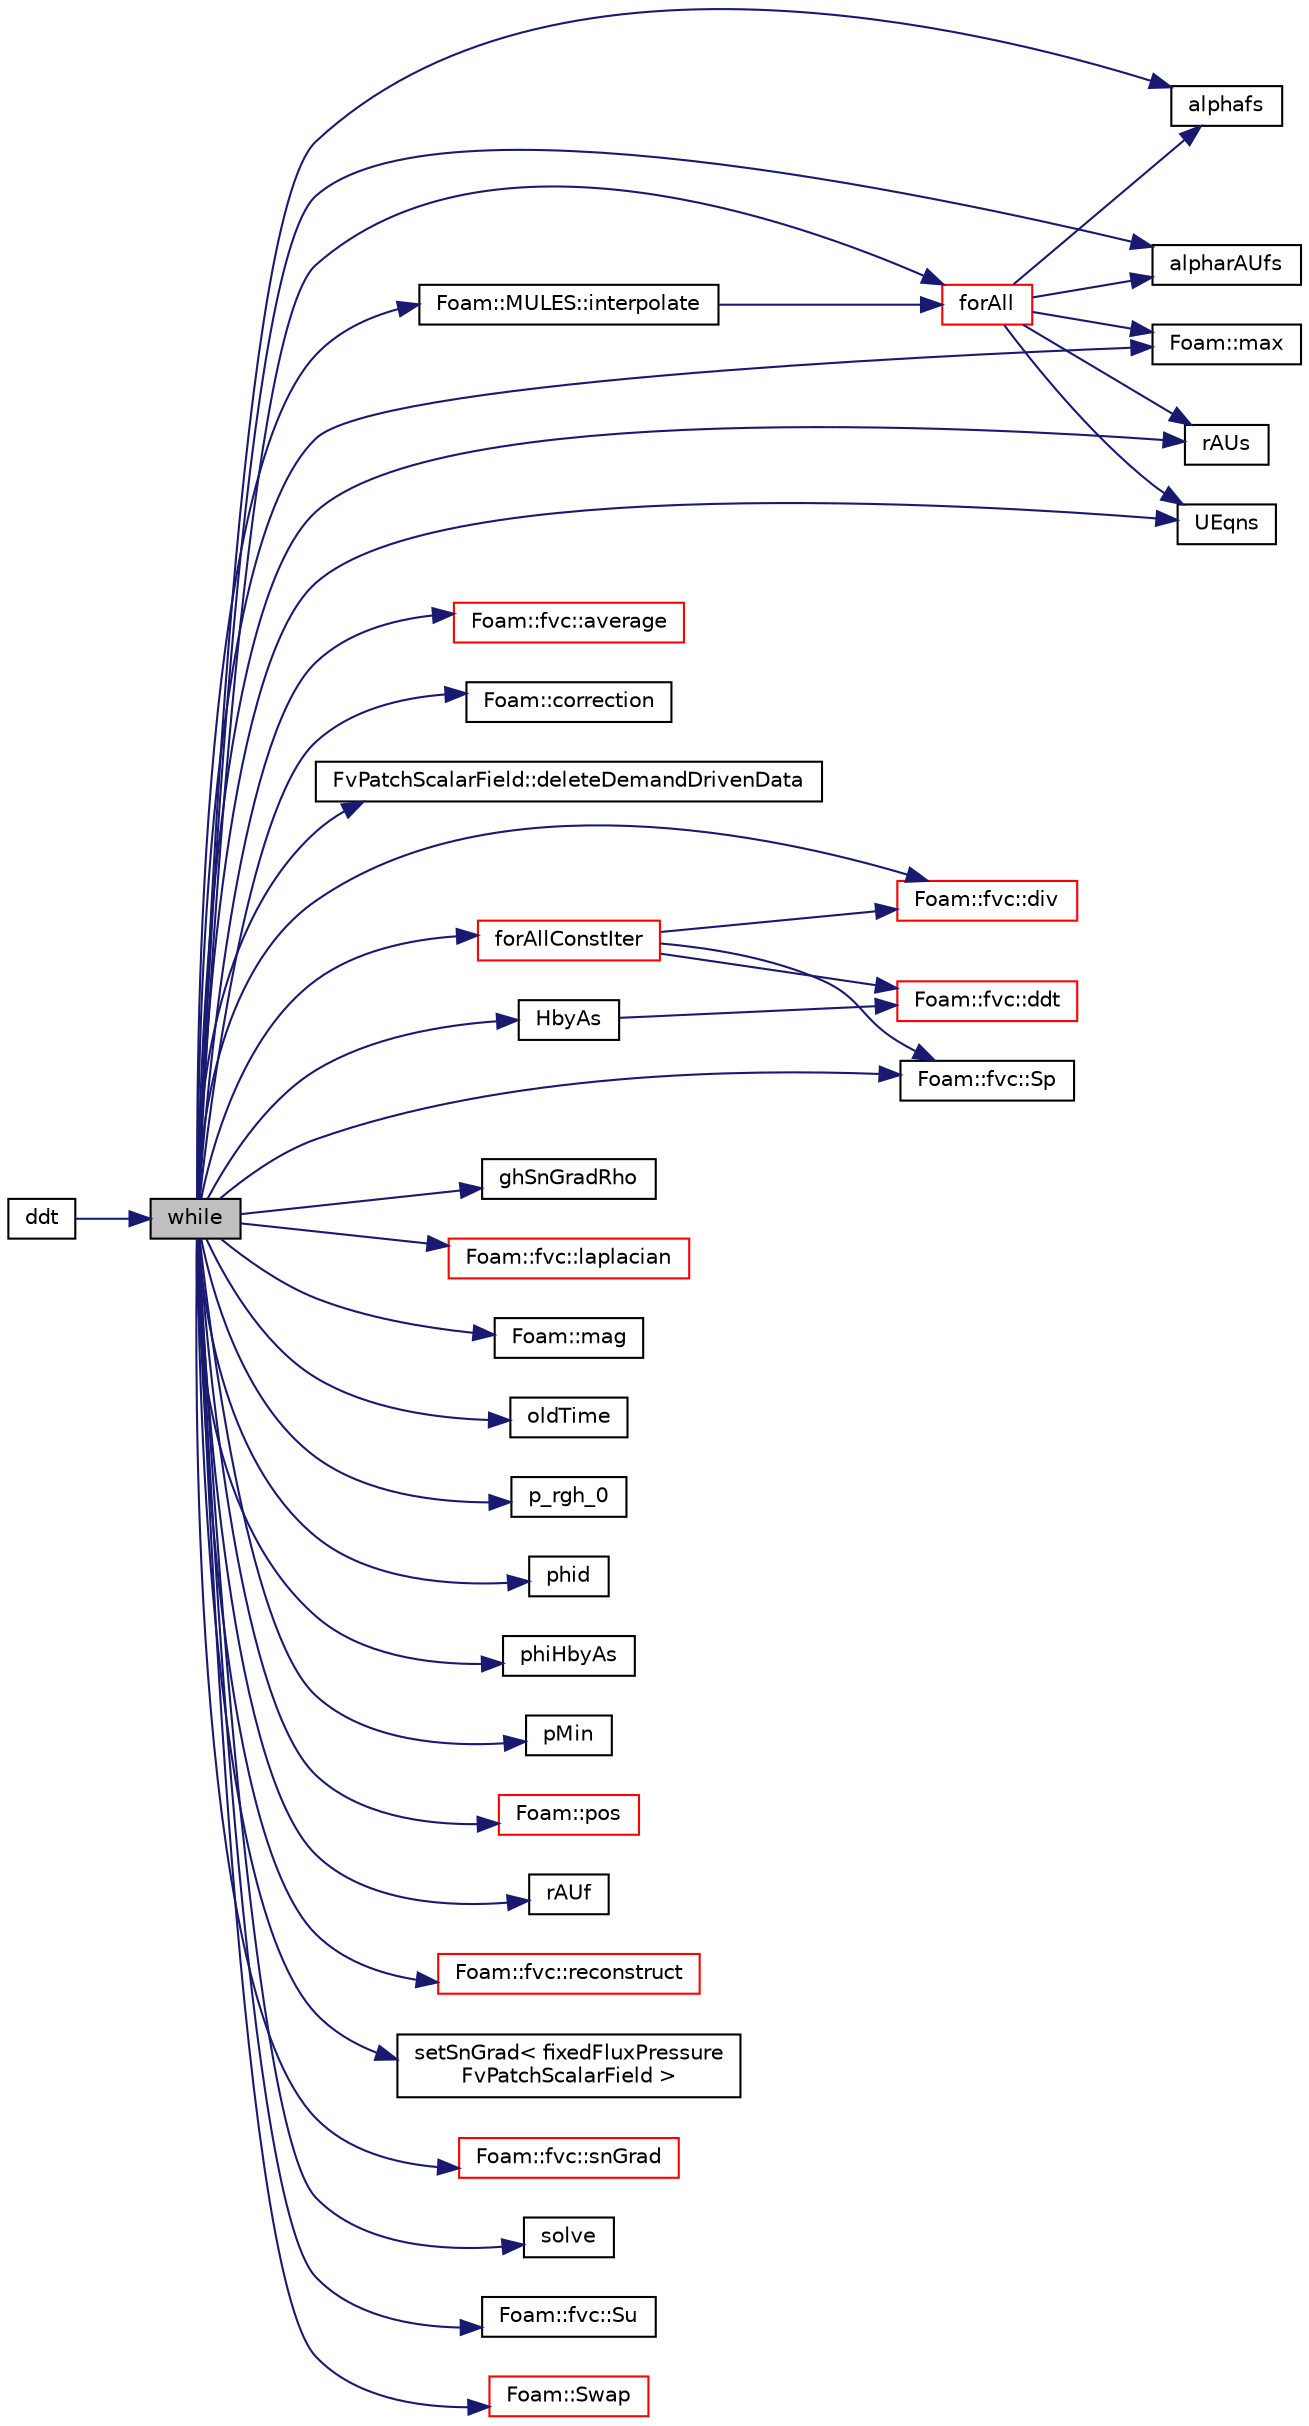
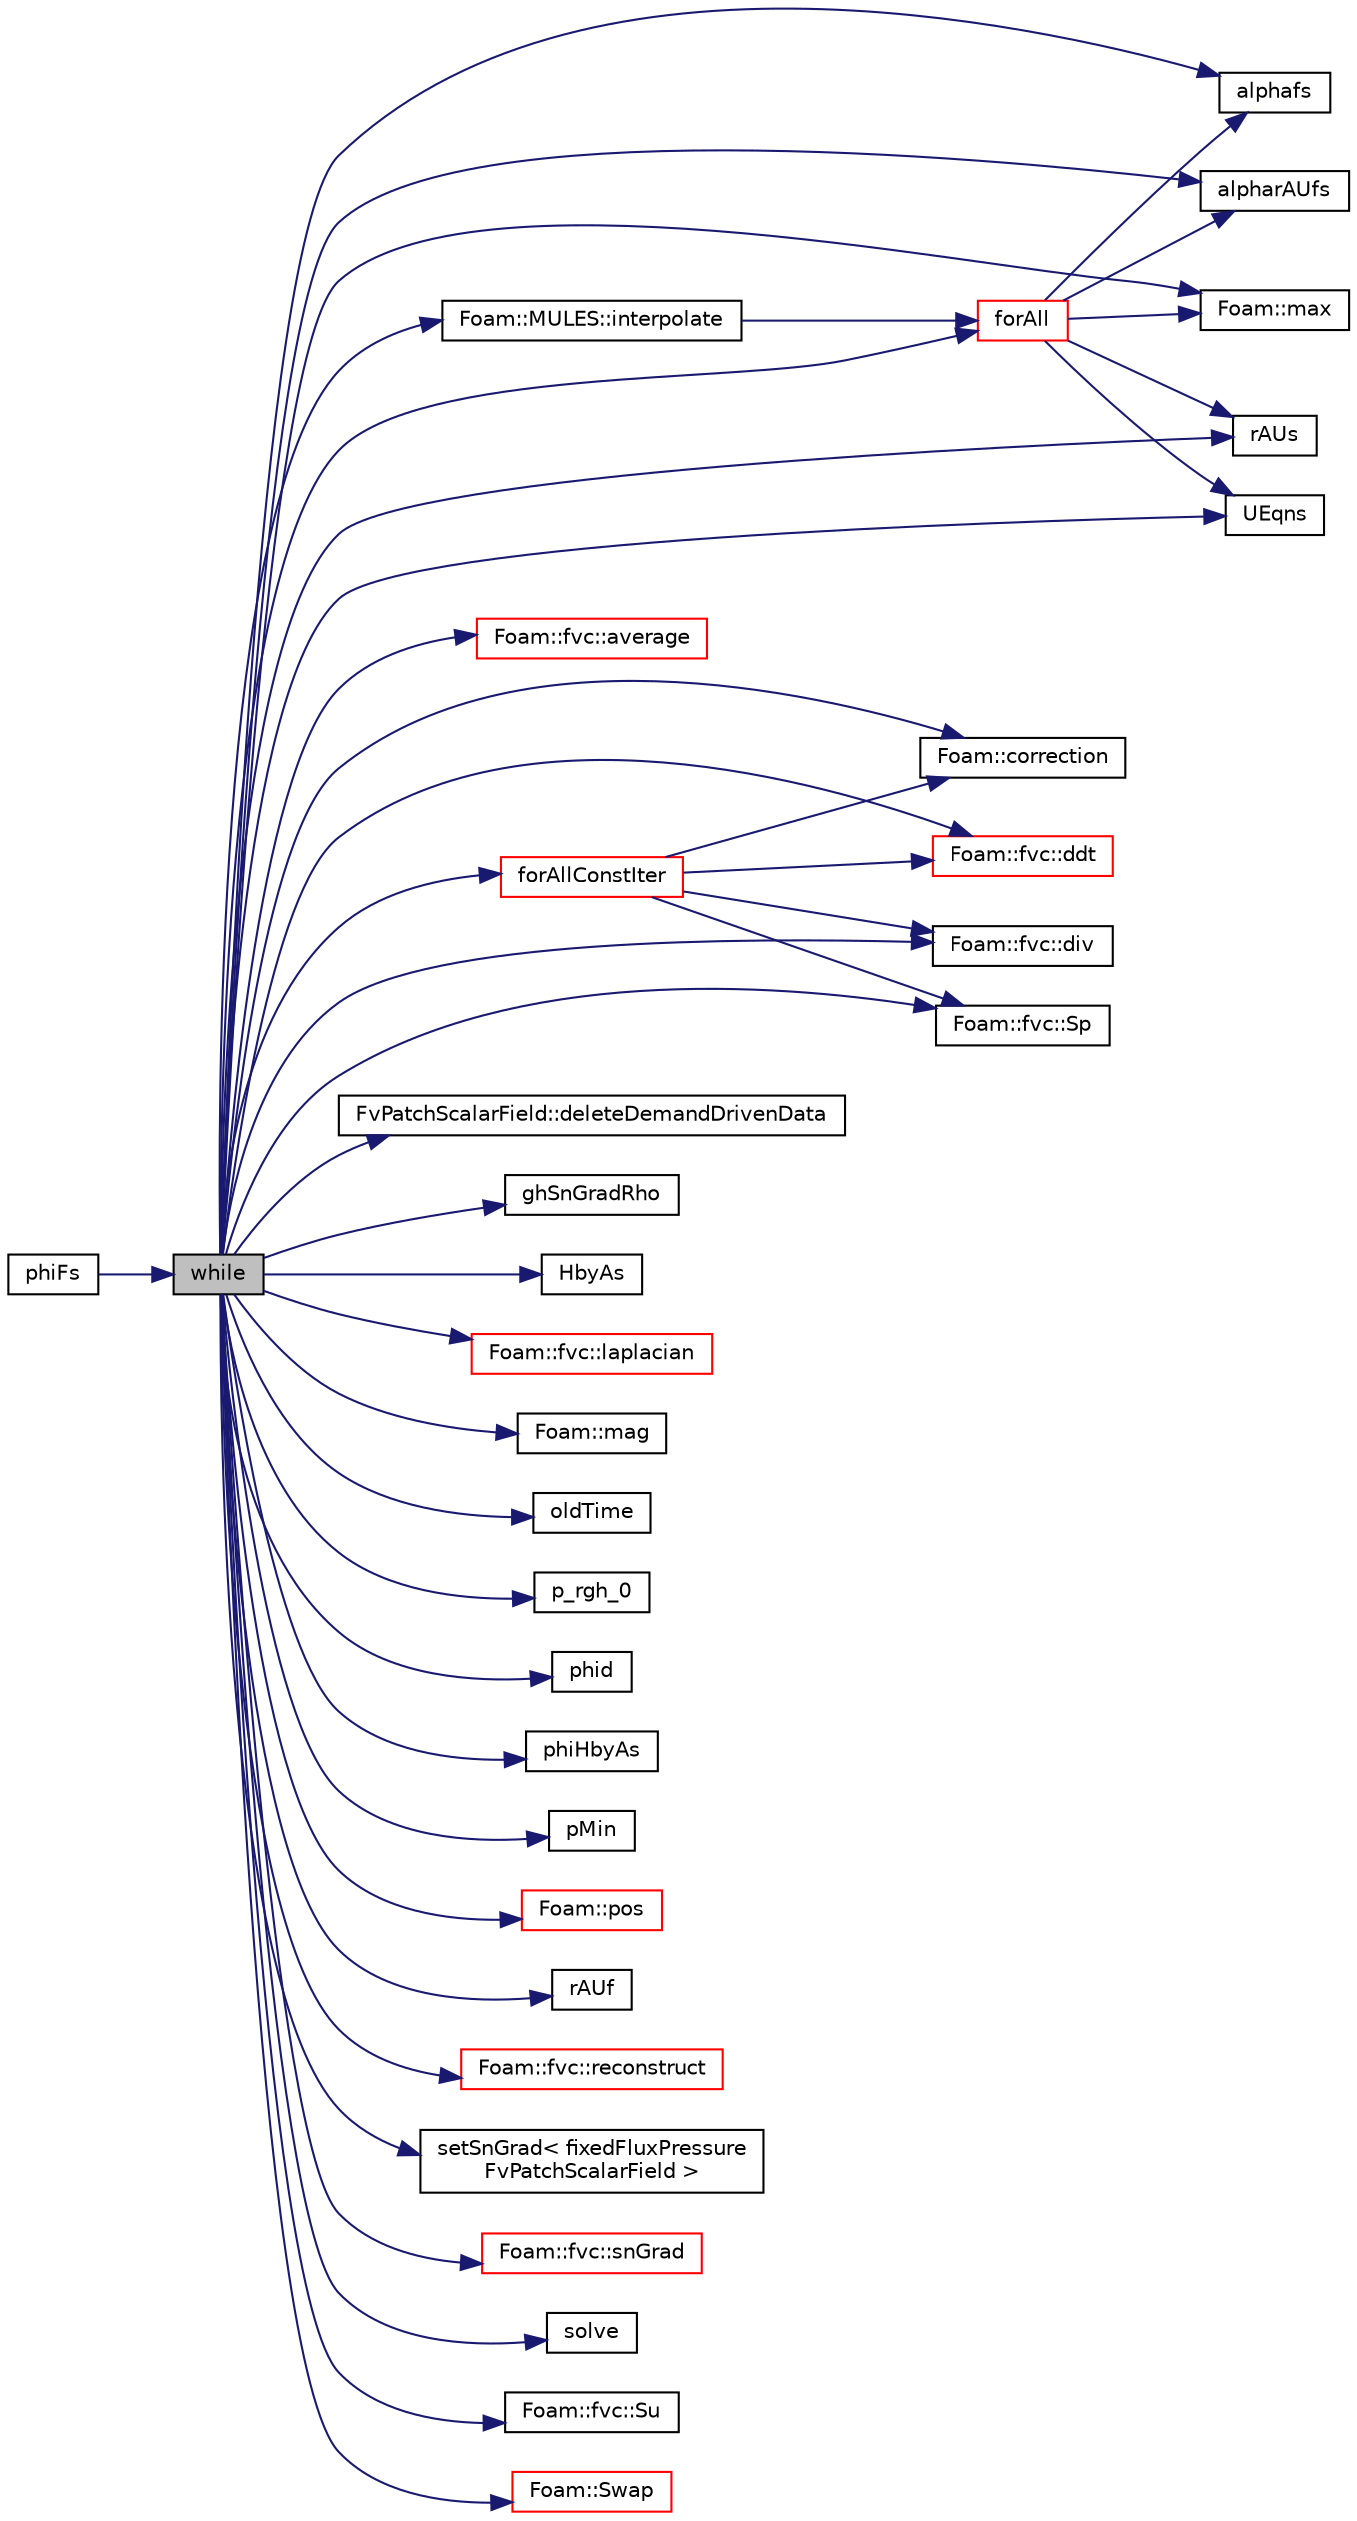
none -> (797, 820)
(987, 901) -> (1023, 946)
(747, 1012) -> (426, 791)
(42, 1219) -> (53, 1274)
